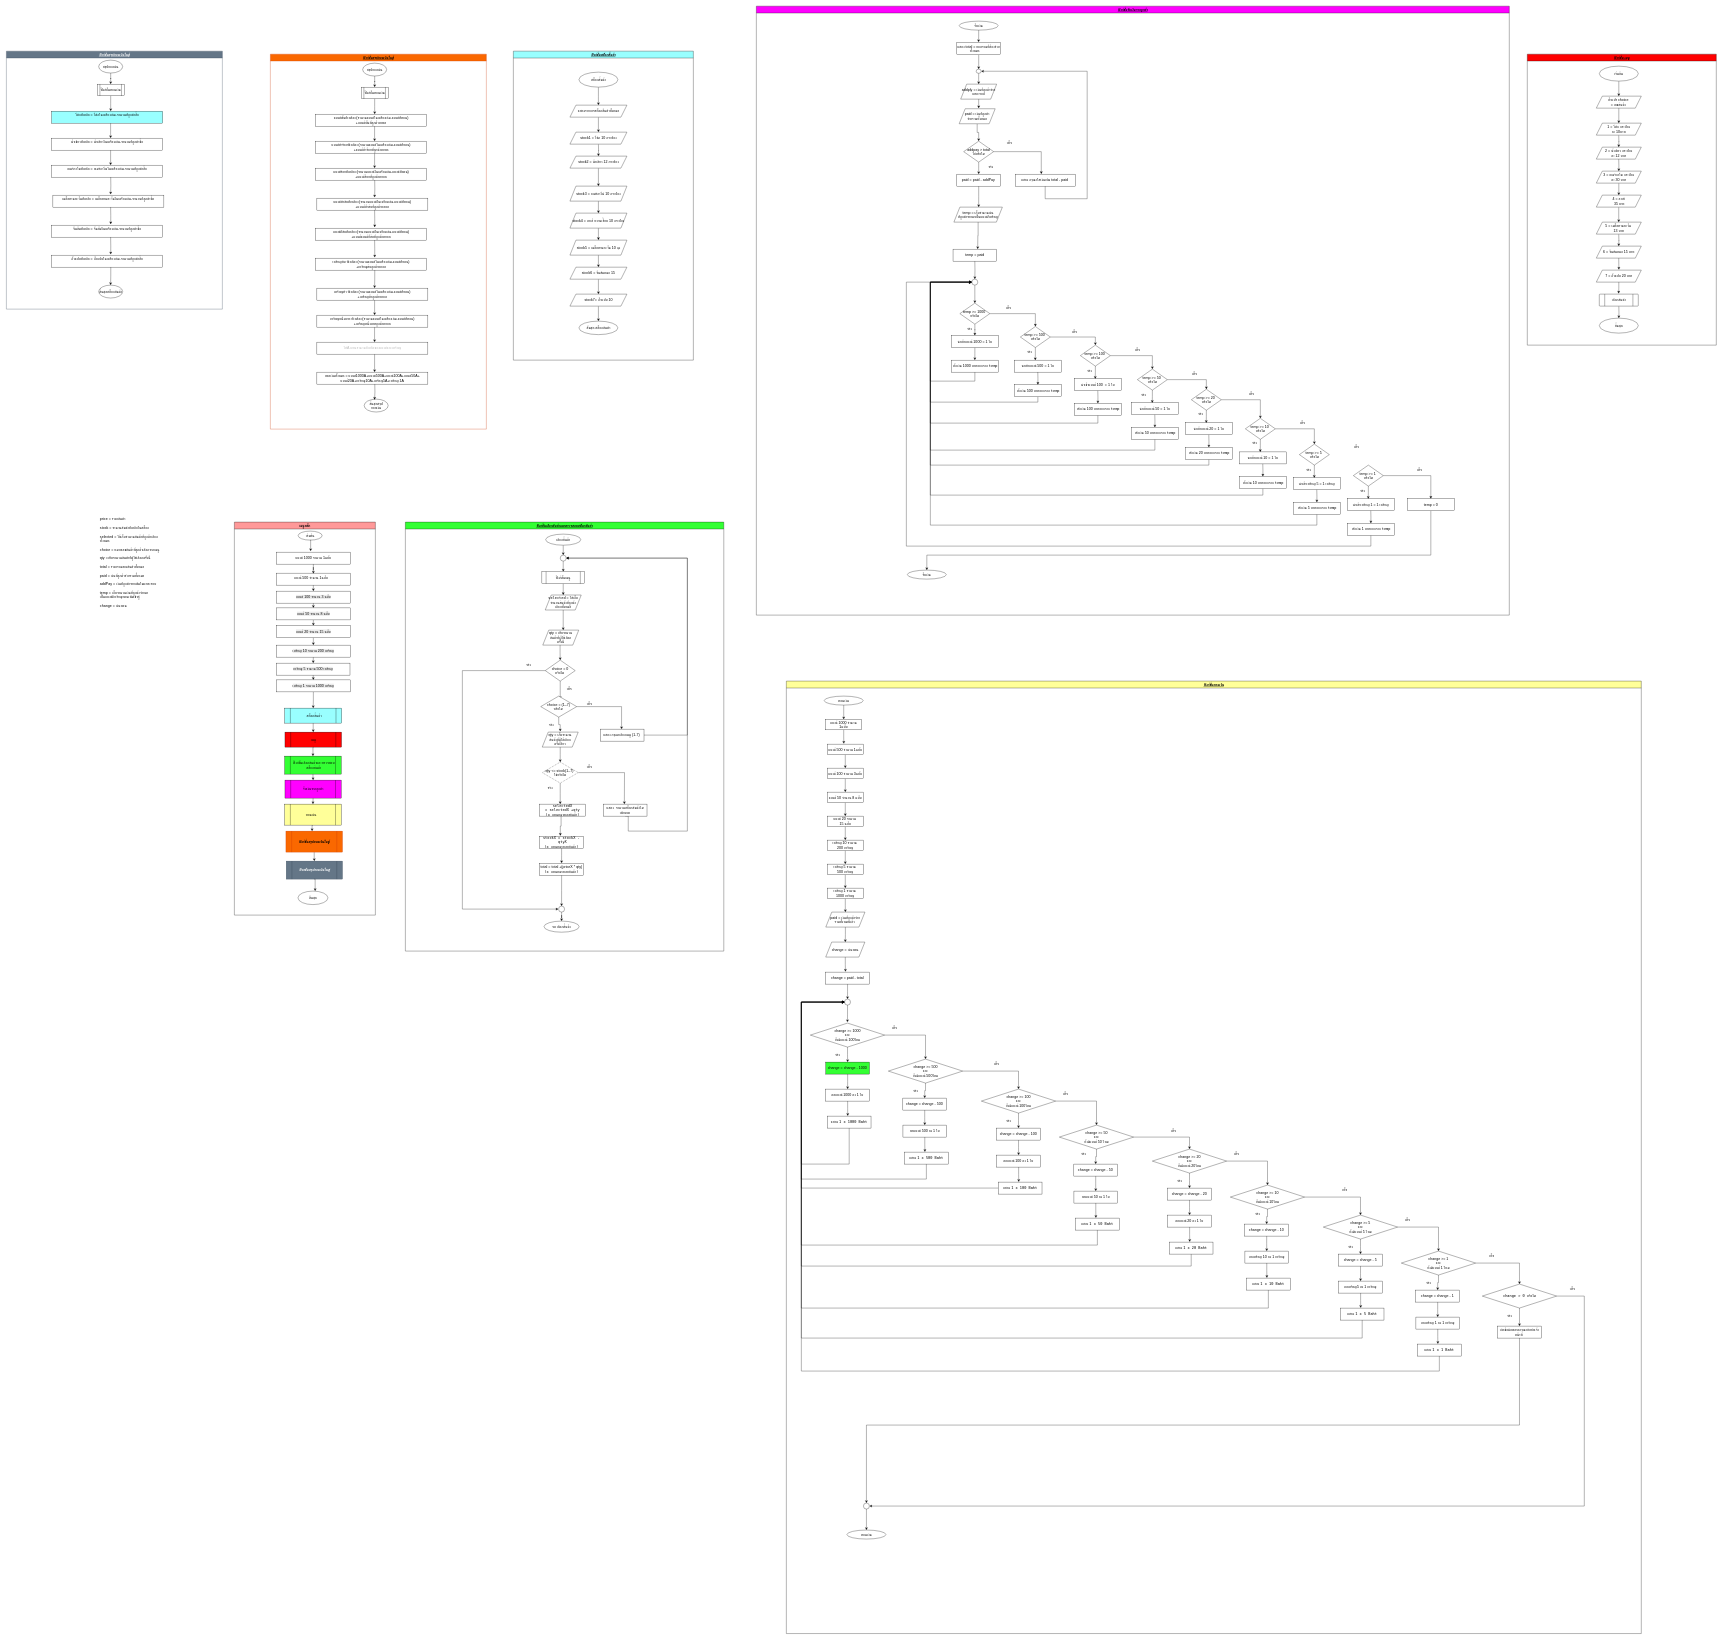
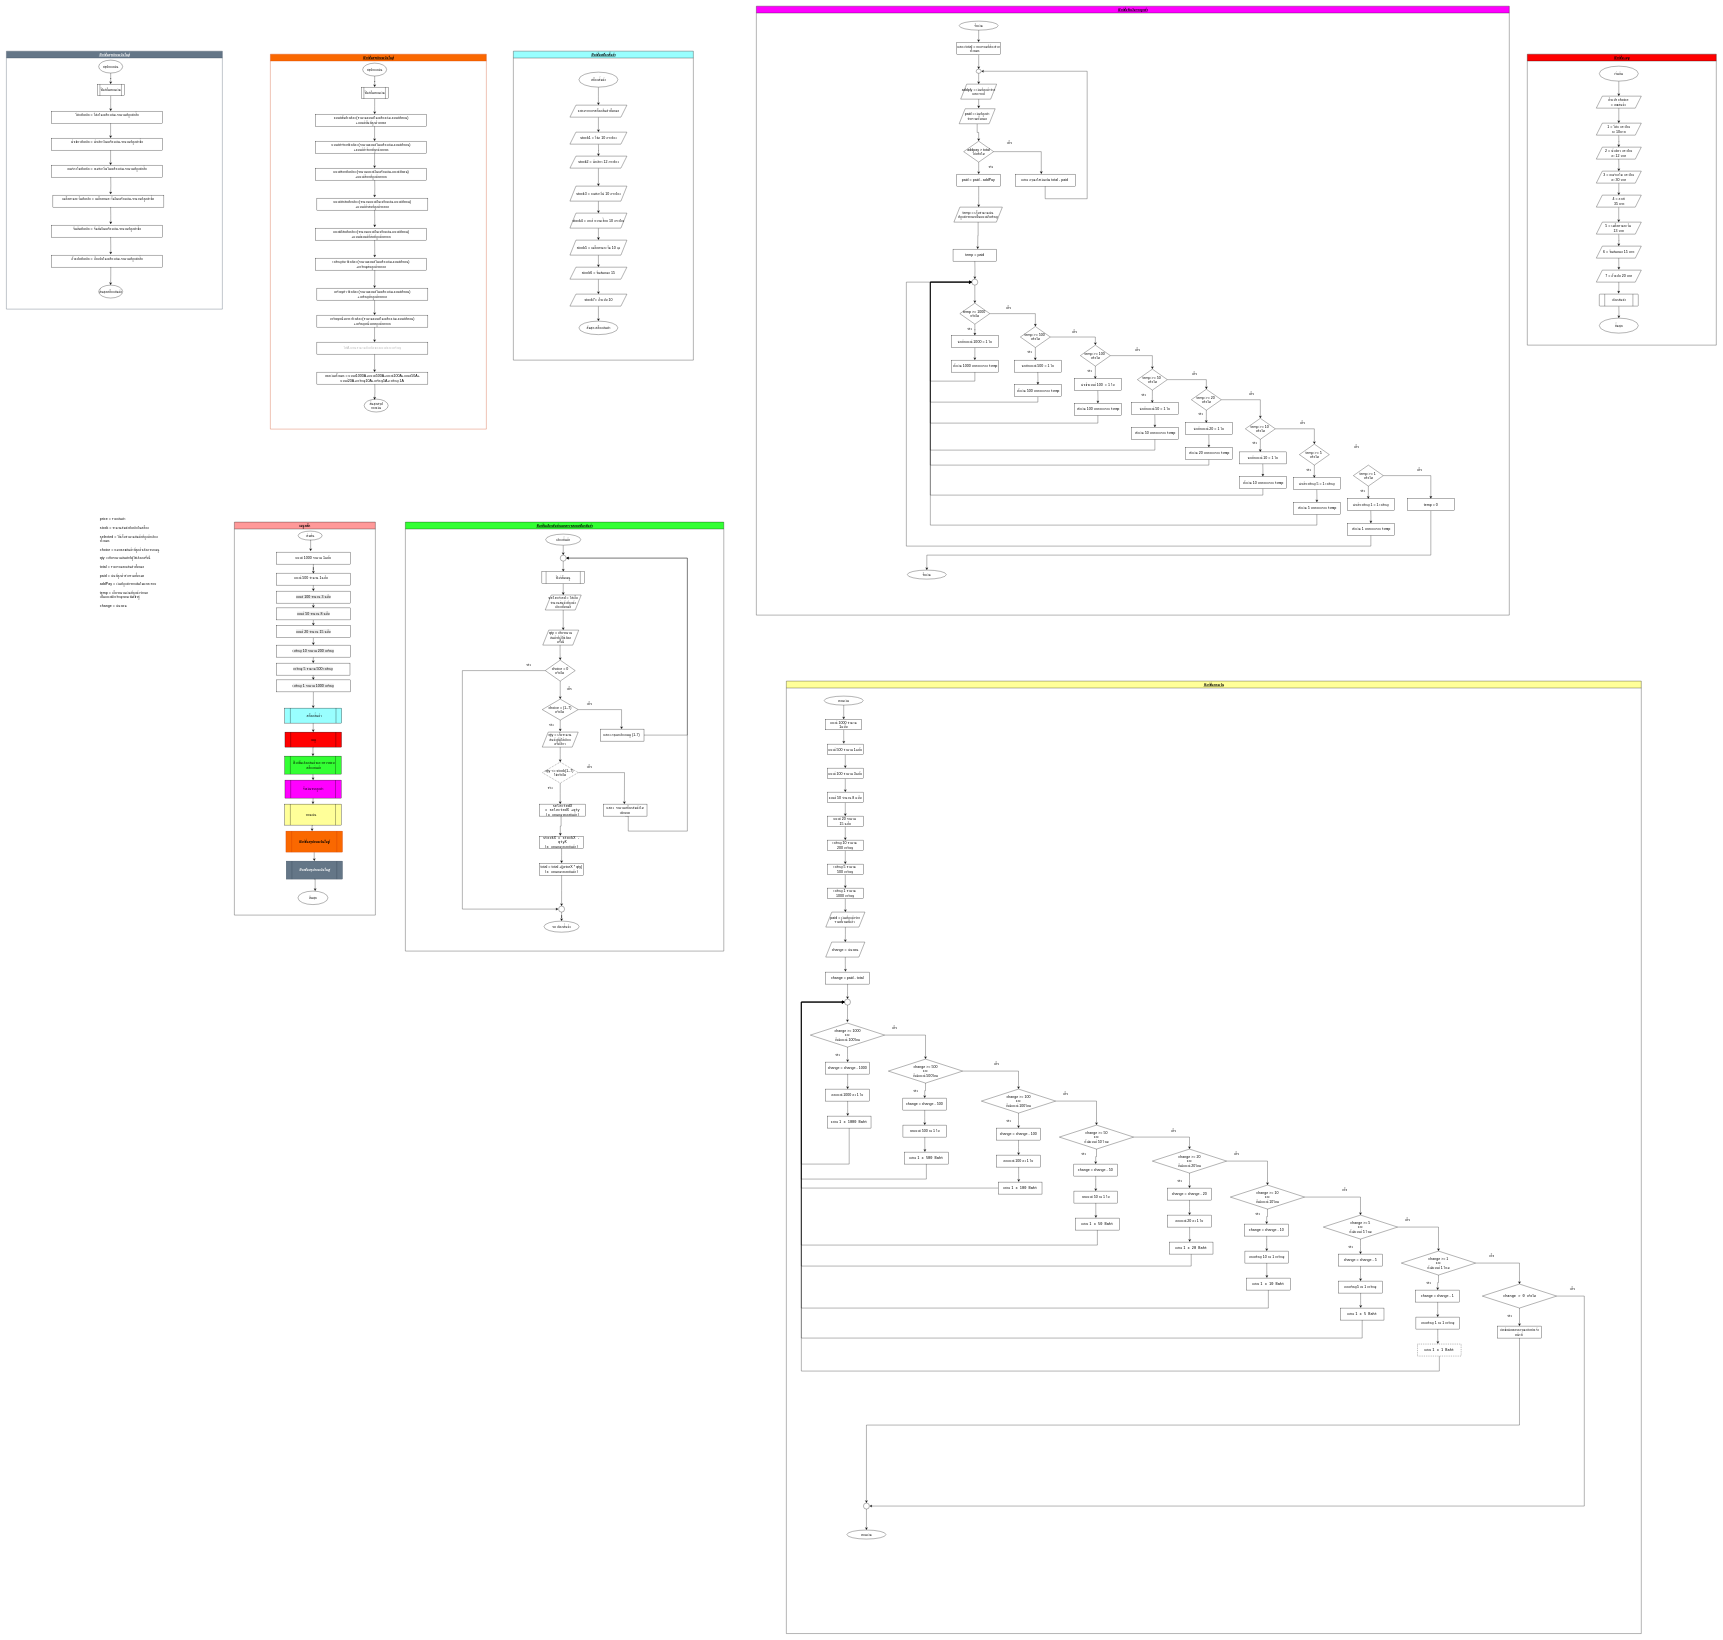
(107, 117) -> (107, 117)
(559, 707) -> (560, 710)
(847, 1068) -> (847, 1068)
(1439, 1350) -> (1439, 1350)
